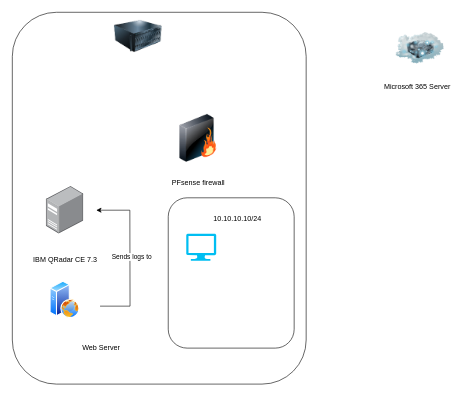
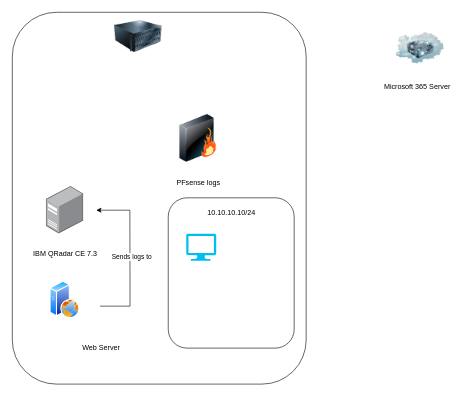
(199, 183) -> (199, 183)
(237, 219) -> (231, 213)
(65, 260) -> (65, 254)
